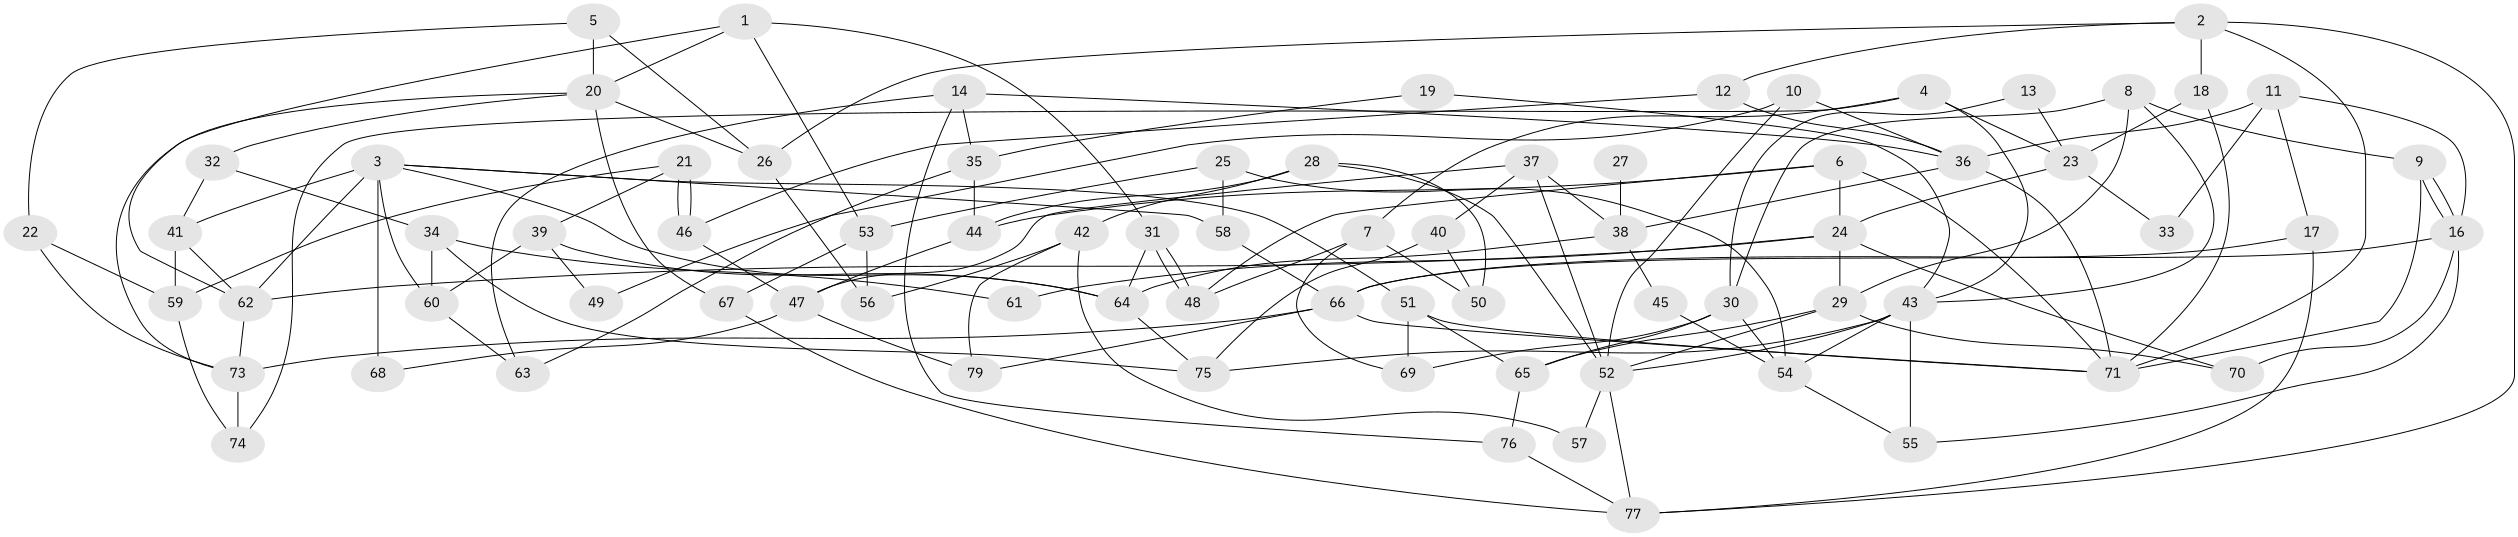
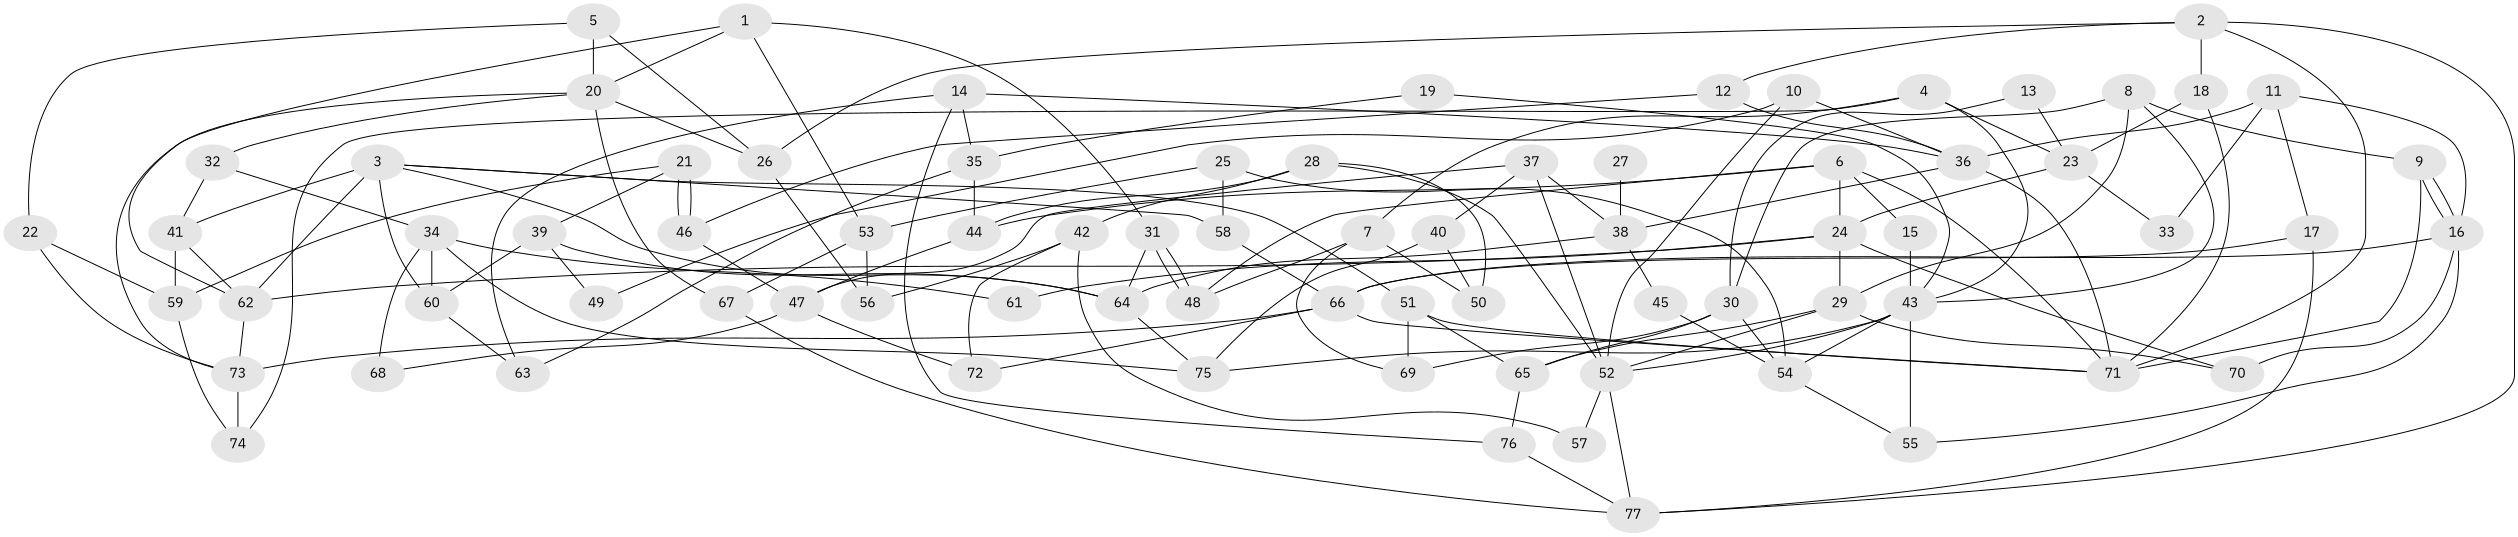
none -> (1910, 233)
(378, 268) -> (392, 300)
(975, 374) -> (975, 374)
